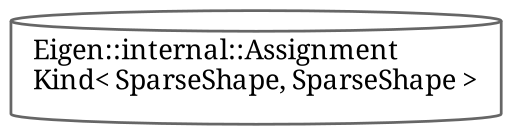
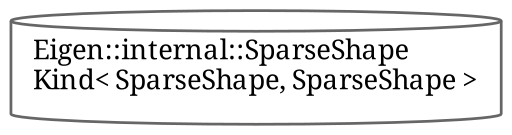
(256, 67) -> (256, 67)
